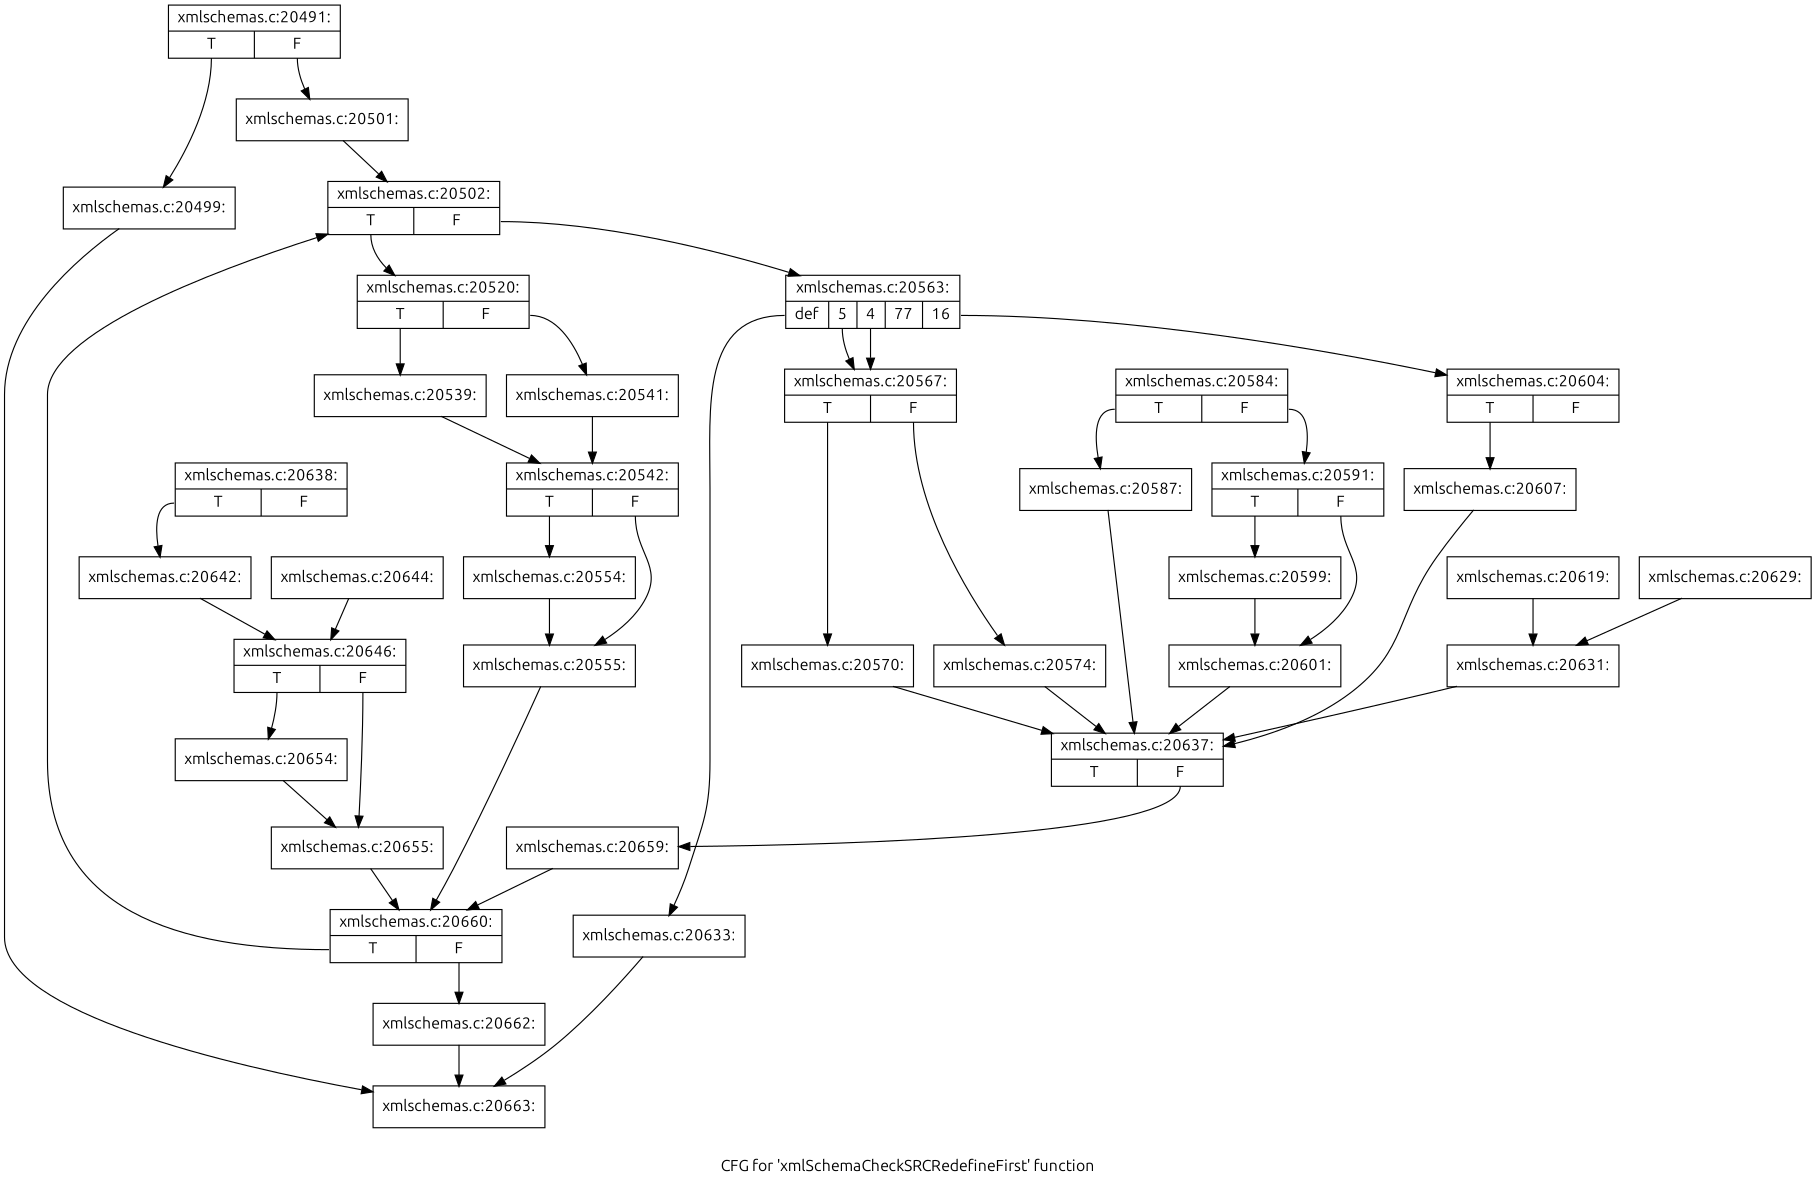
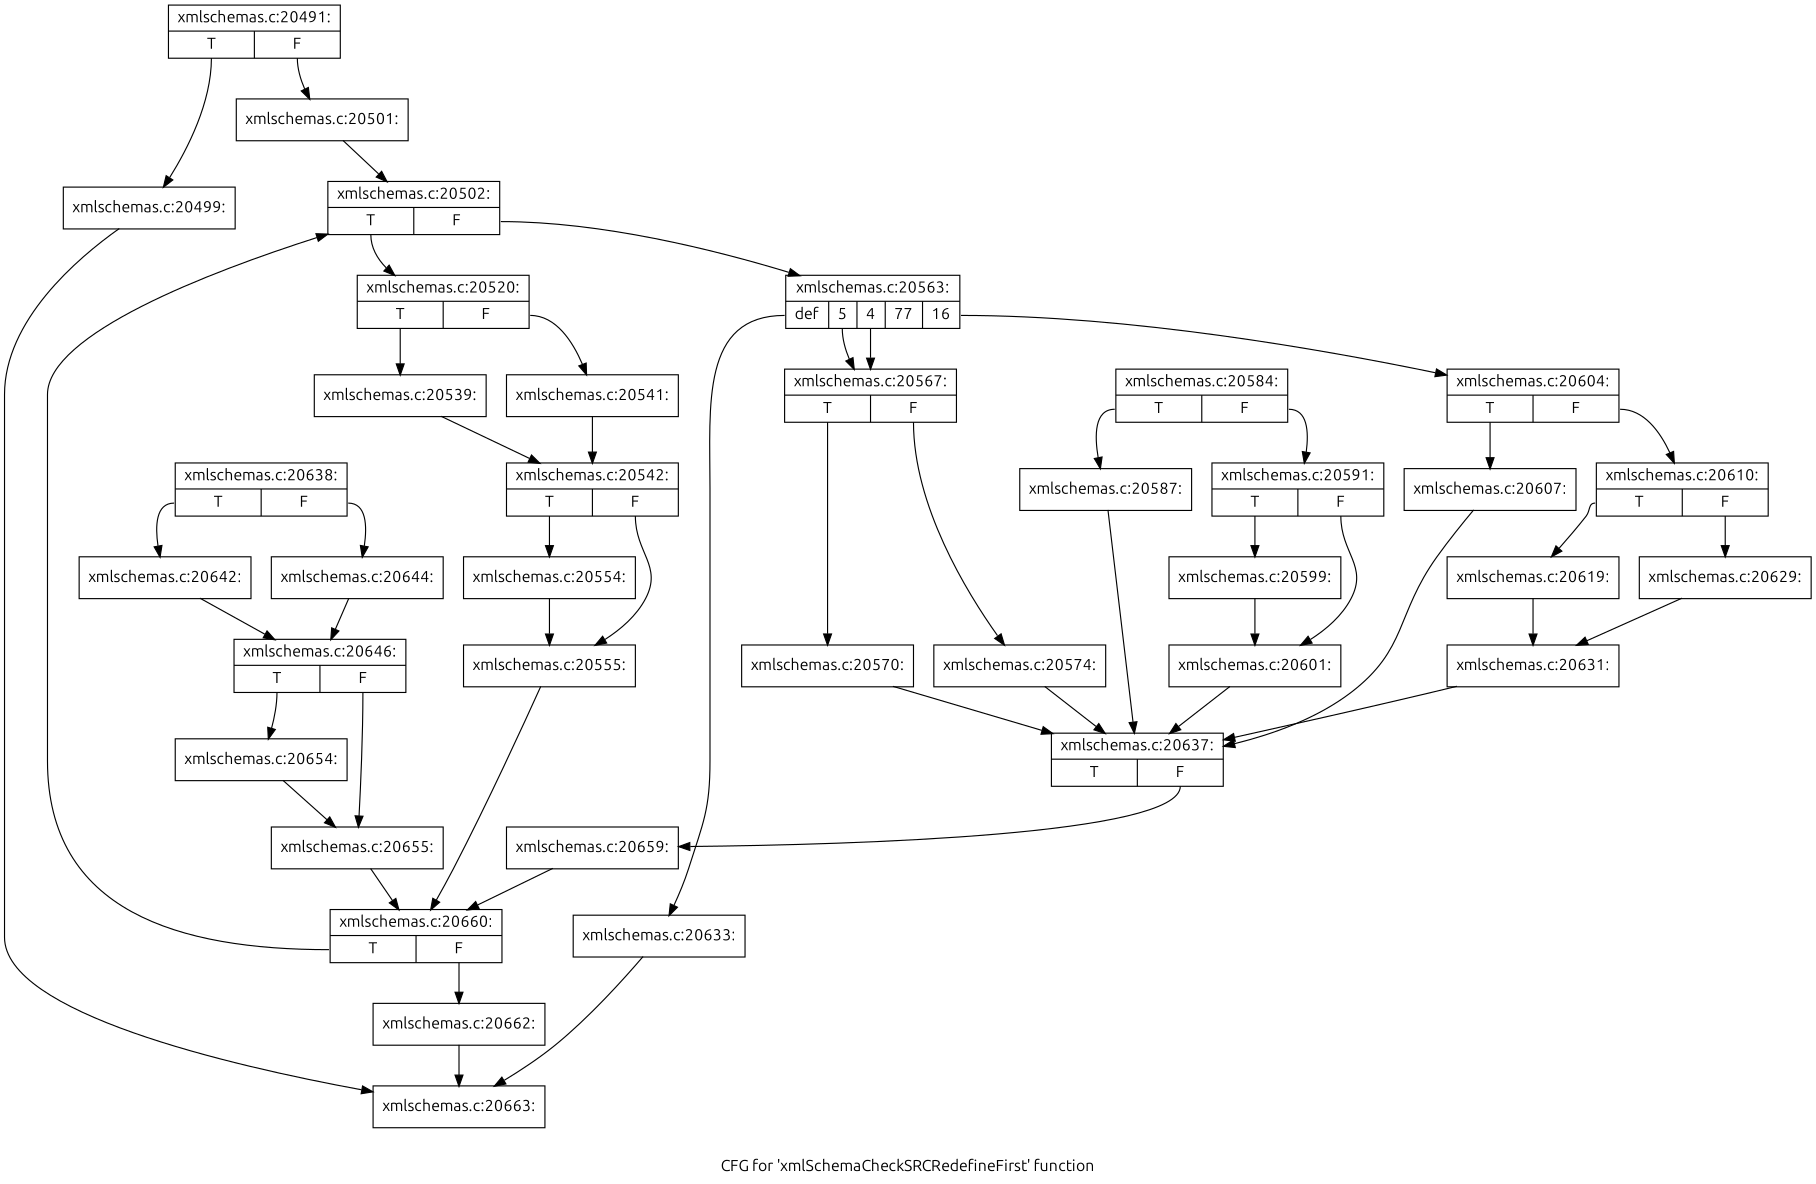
none -> (1682, 490)
none -> (365, 520)
